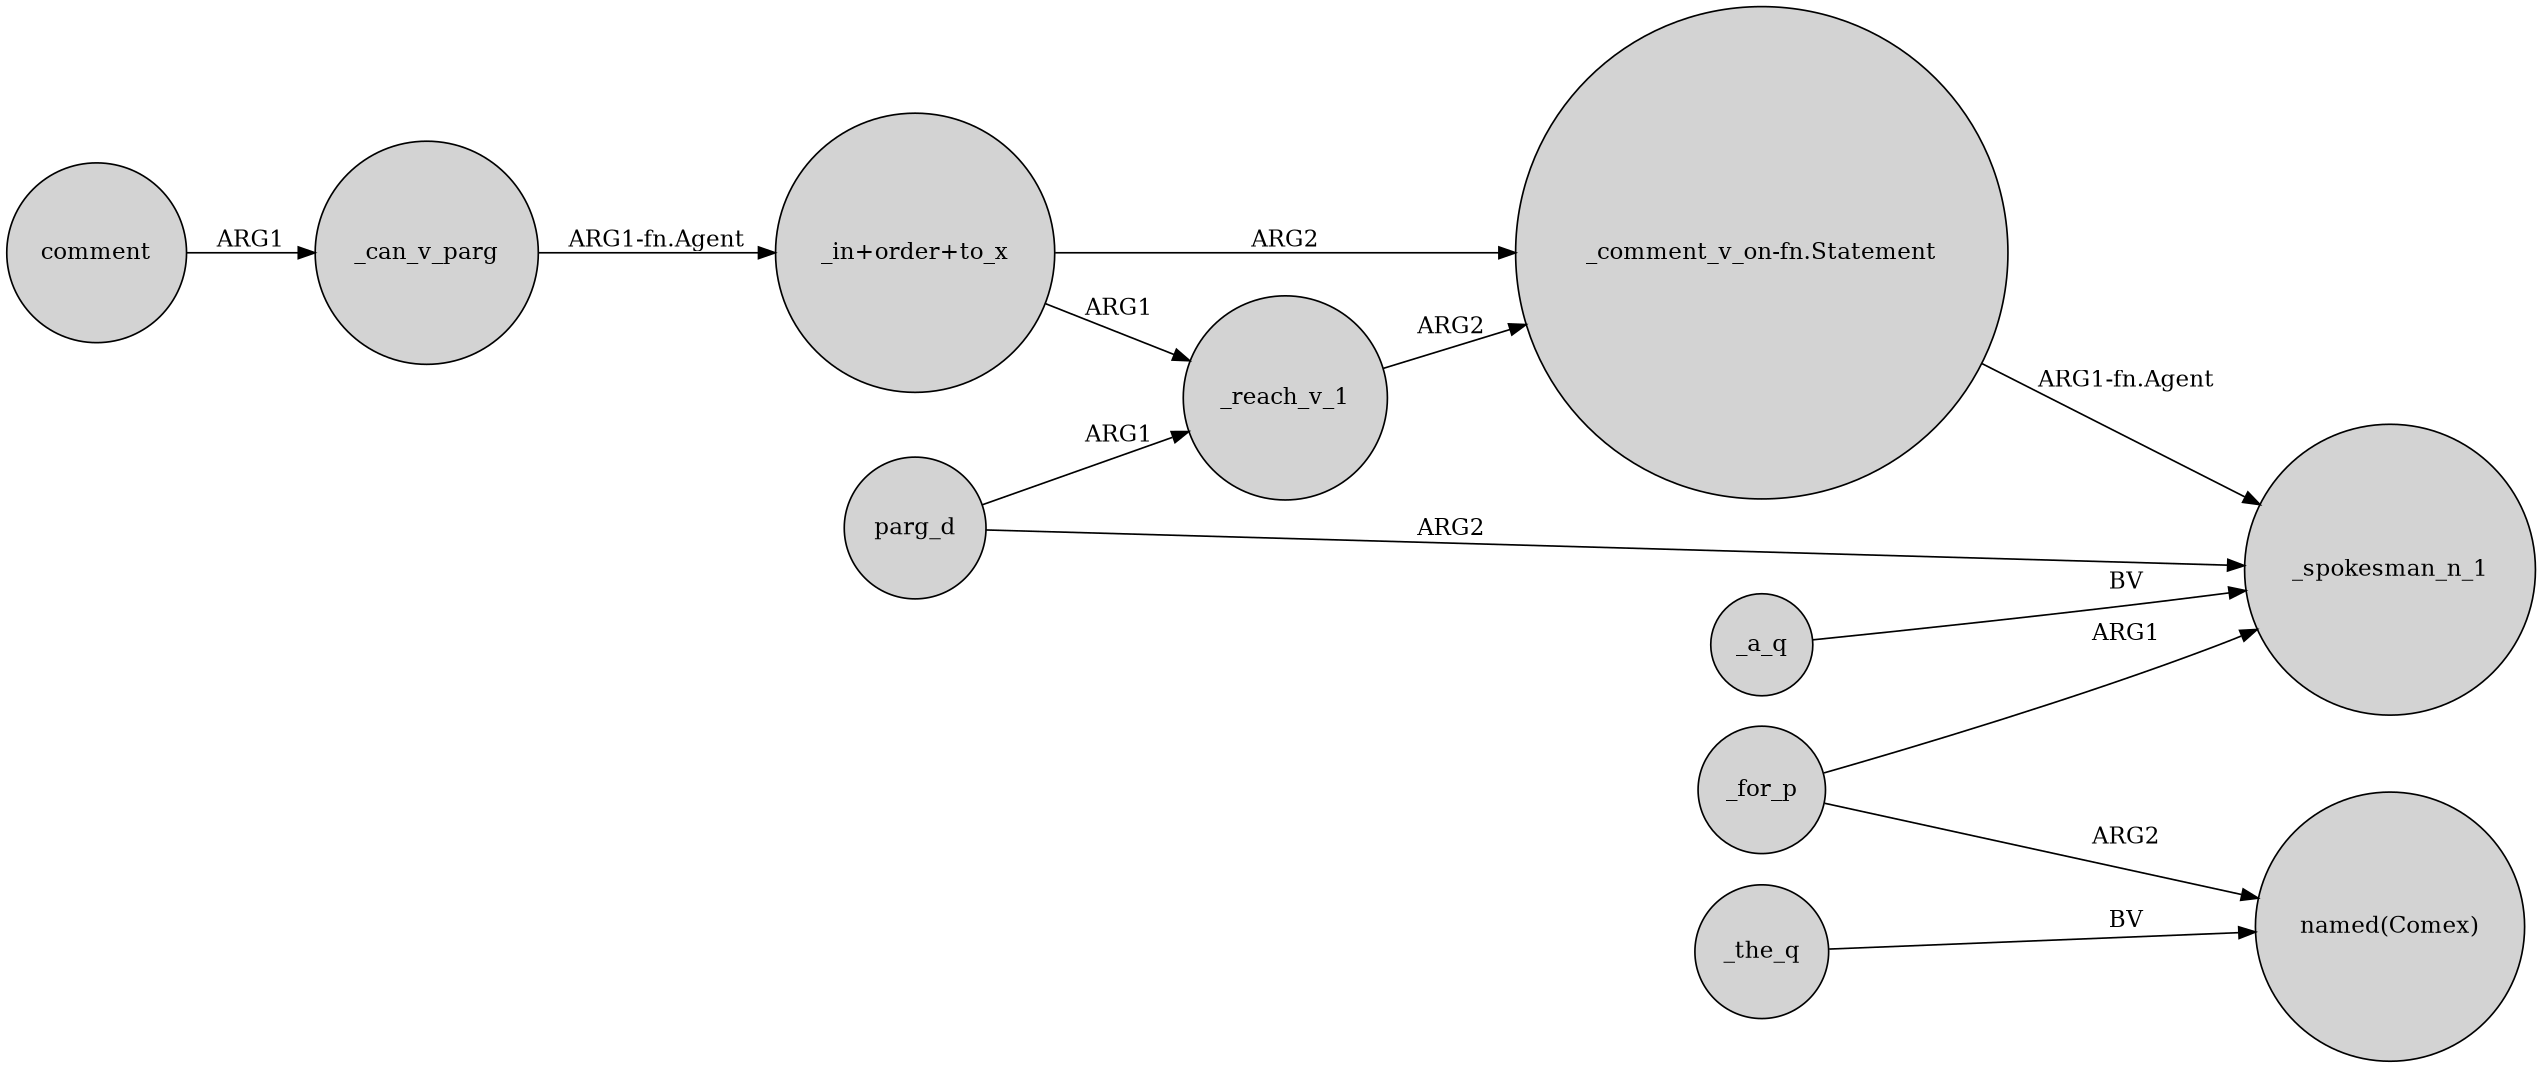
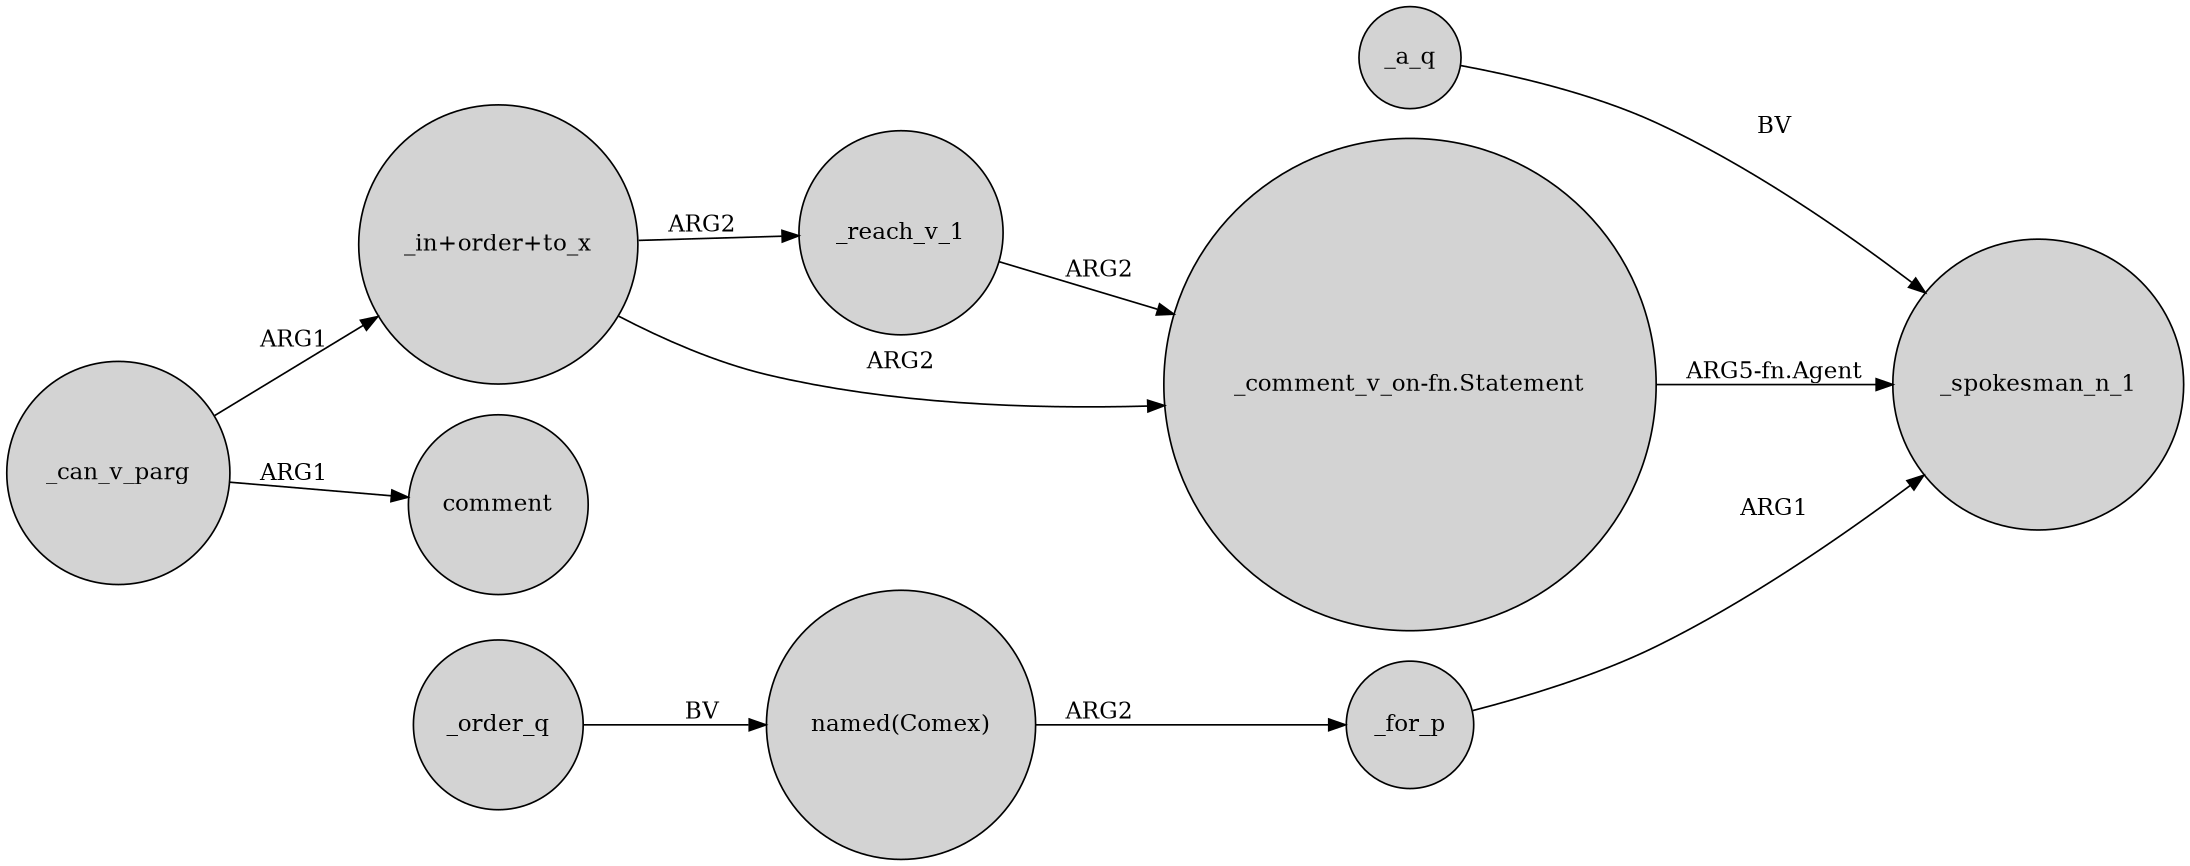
(657, 240) -> (294, 340)
(242, 253) -> (311, 489)
(1119, 309) -> (702, 225)
(2126, 380) -> (1774, 372)
(915, 528) -> none
(2033, 849) -> (1182, 725)
(1762, 952) -> (498, 725)
